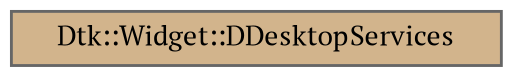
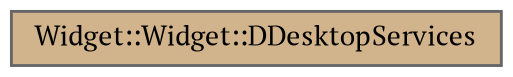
(256, 38) -> (256, 38)
